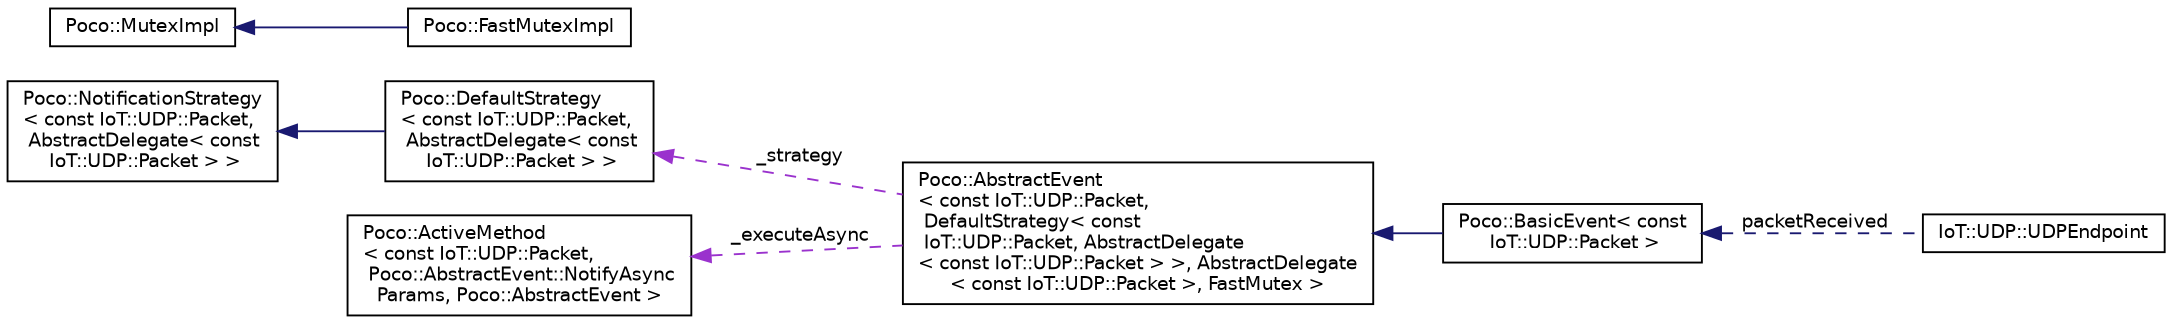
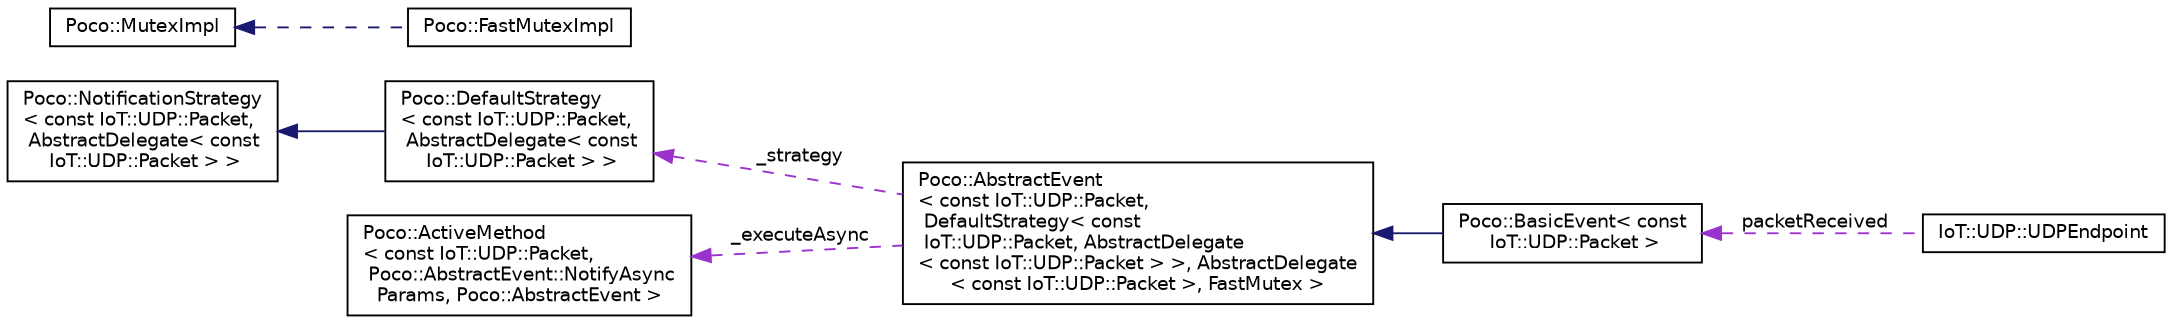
(331, 27) -> (331, 27)
(1822, 233) -> (1822, 233)
